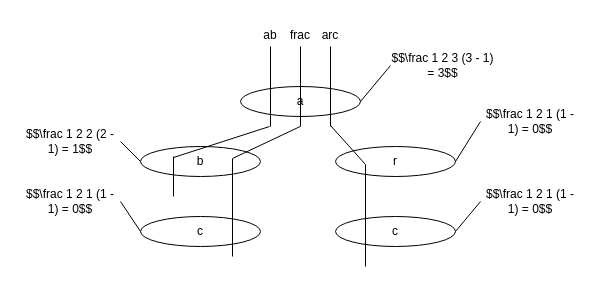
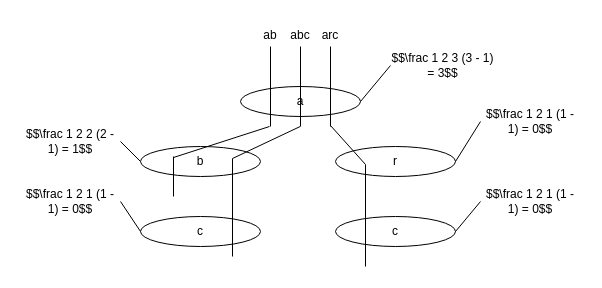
(301, 36) -> (301, 36)
